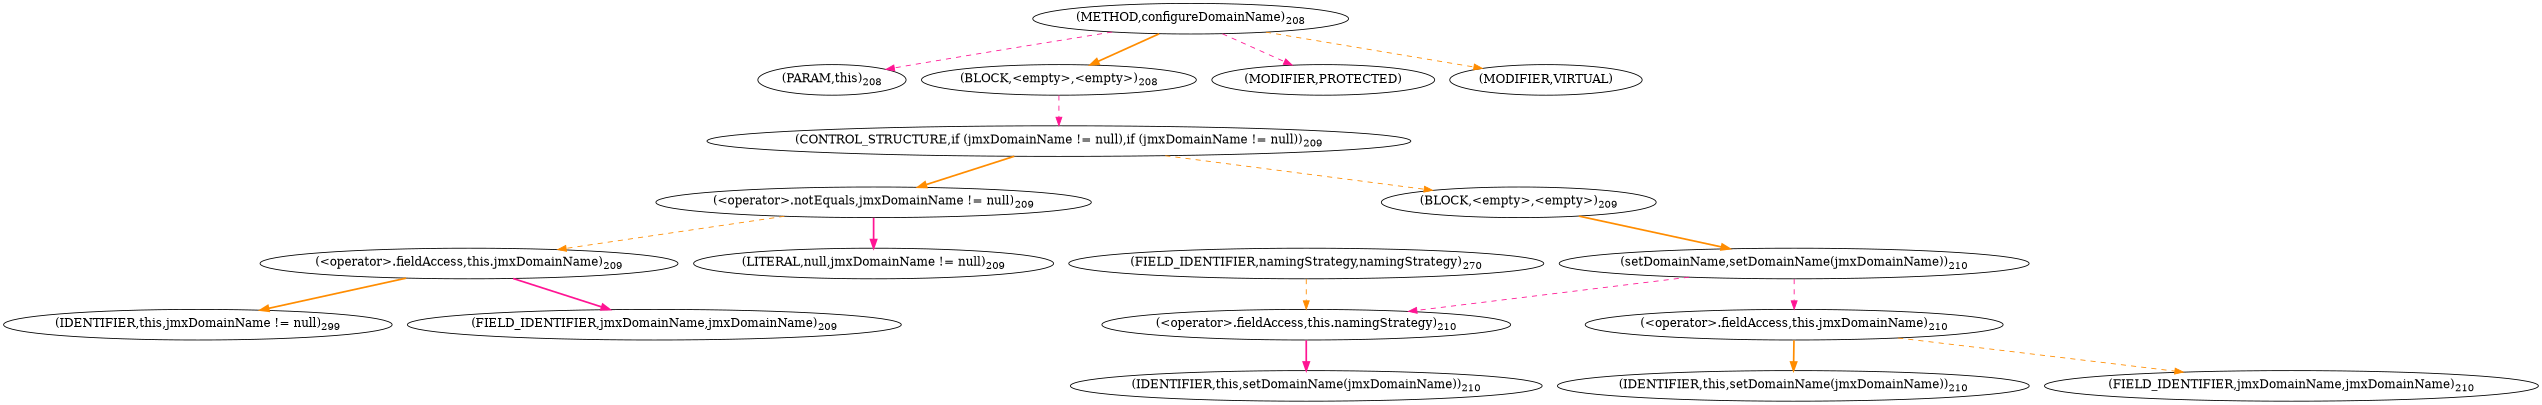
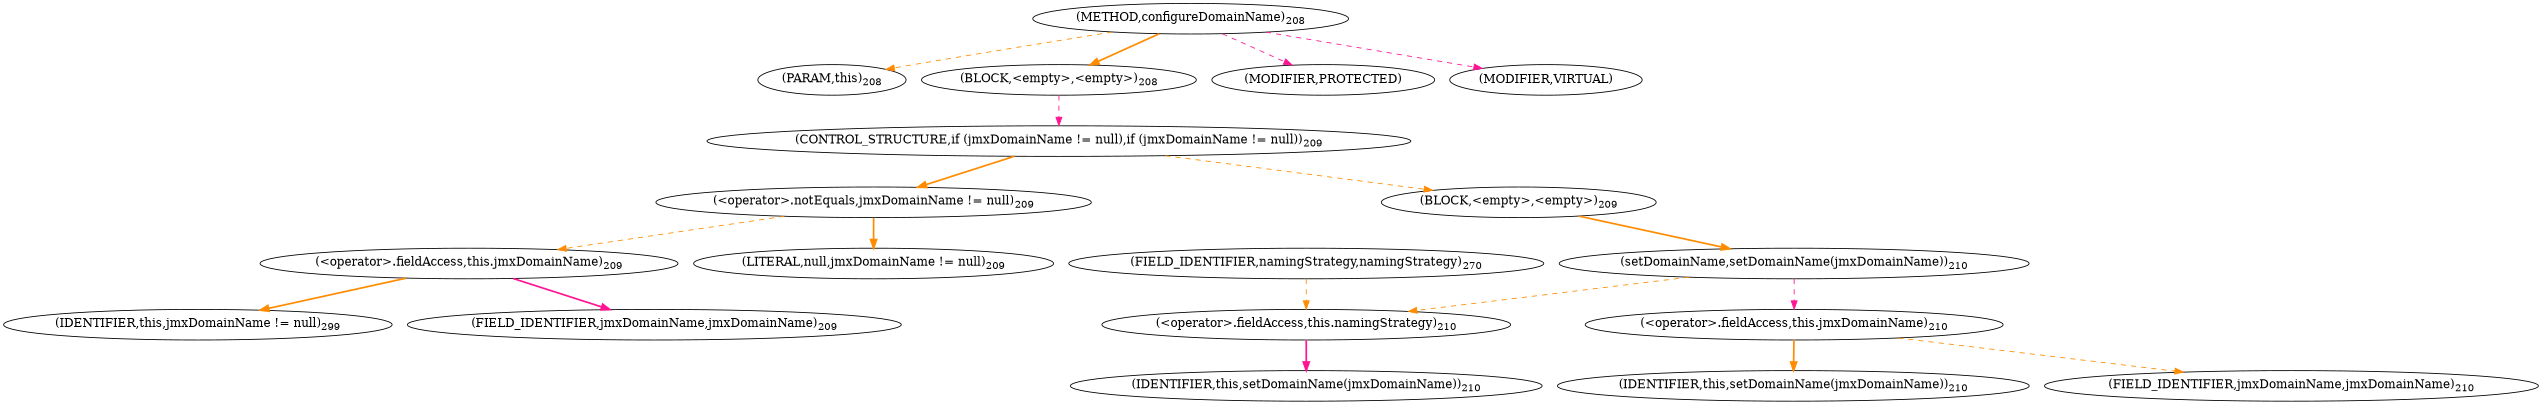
(1003, 50) -> (1003, 50)
(1370, 50) -> (1370, 50)
(874, 229) -> (874, 229)
(1553, 294) -> (1553, 294)
